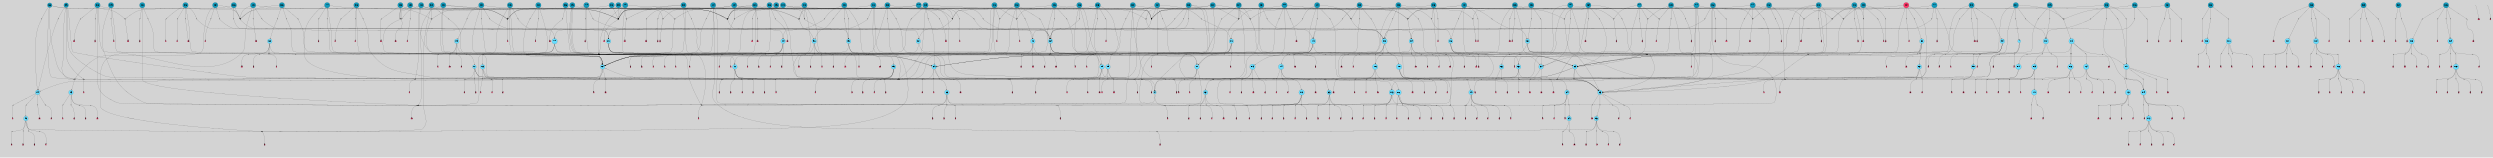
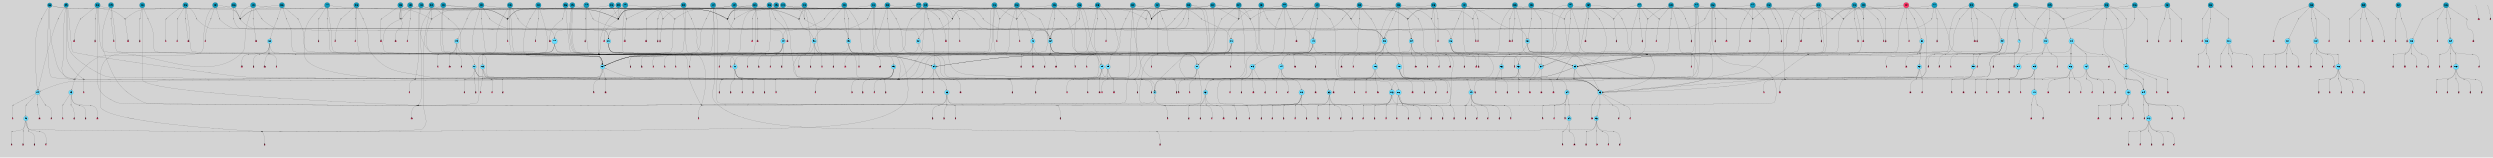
none -> (265, 67)
